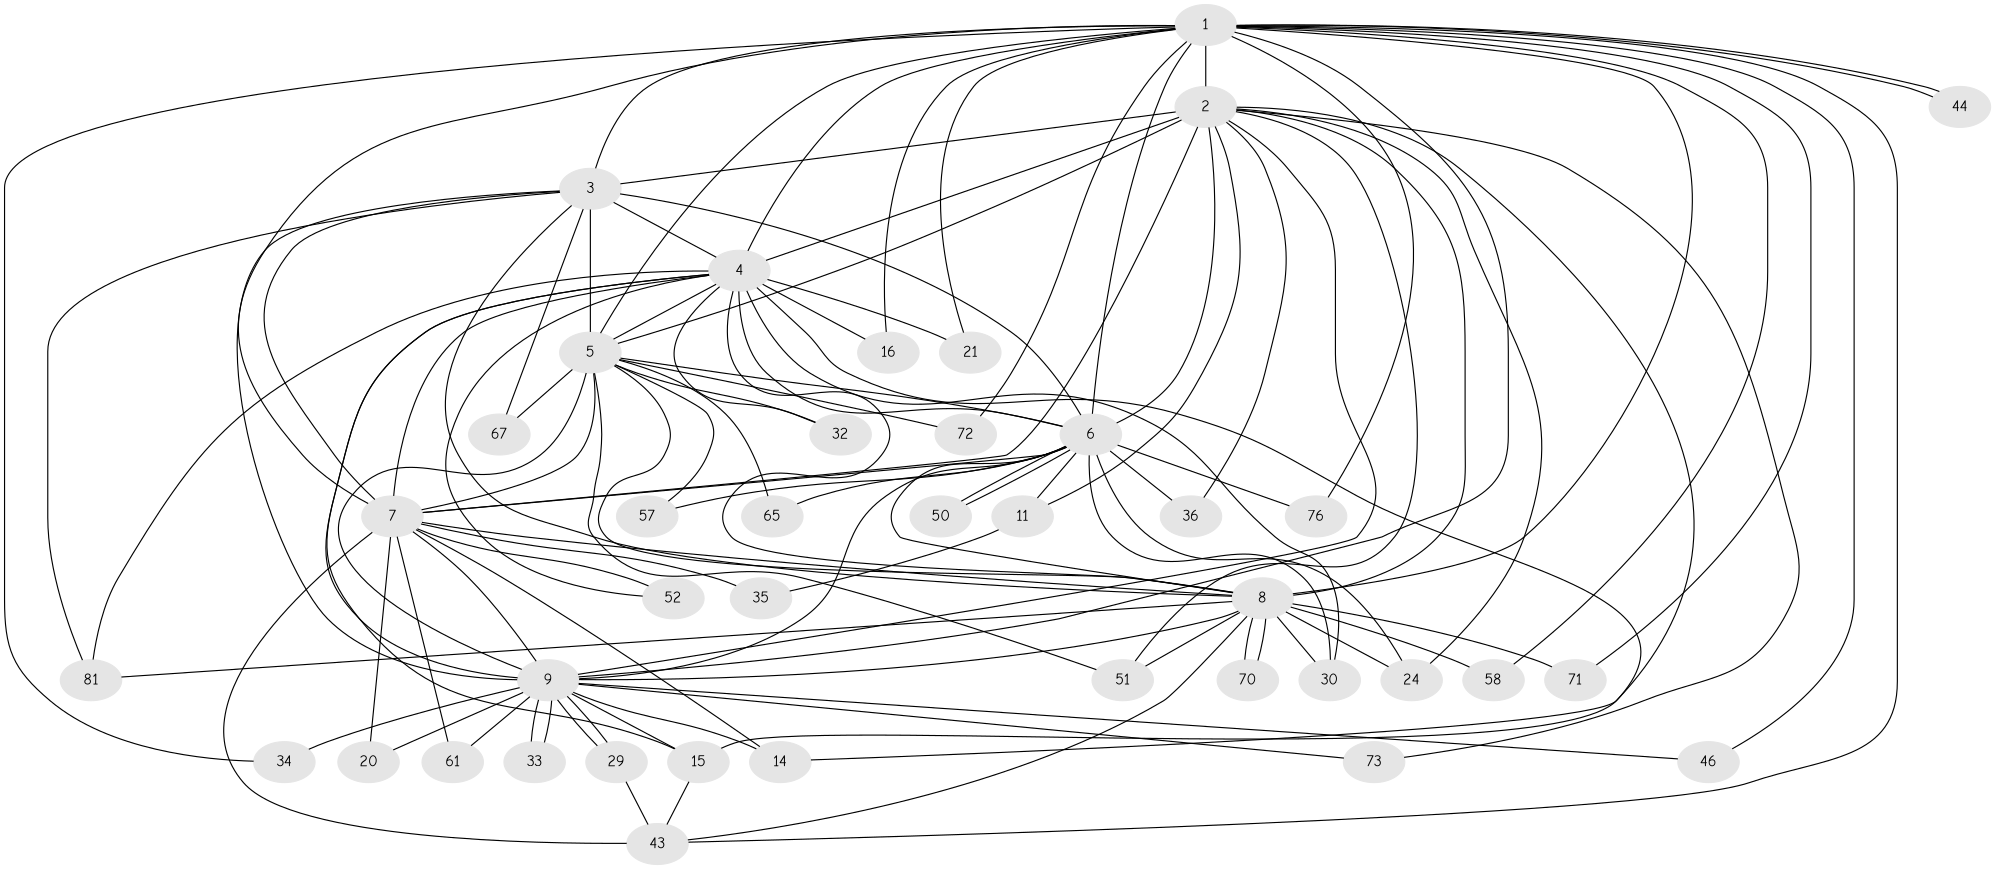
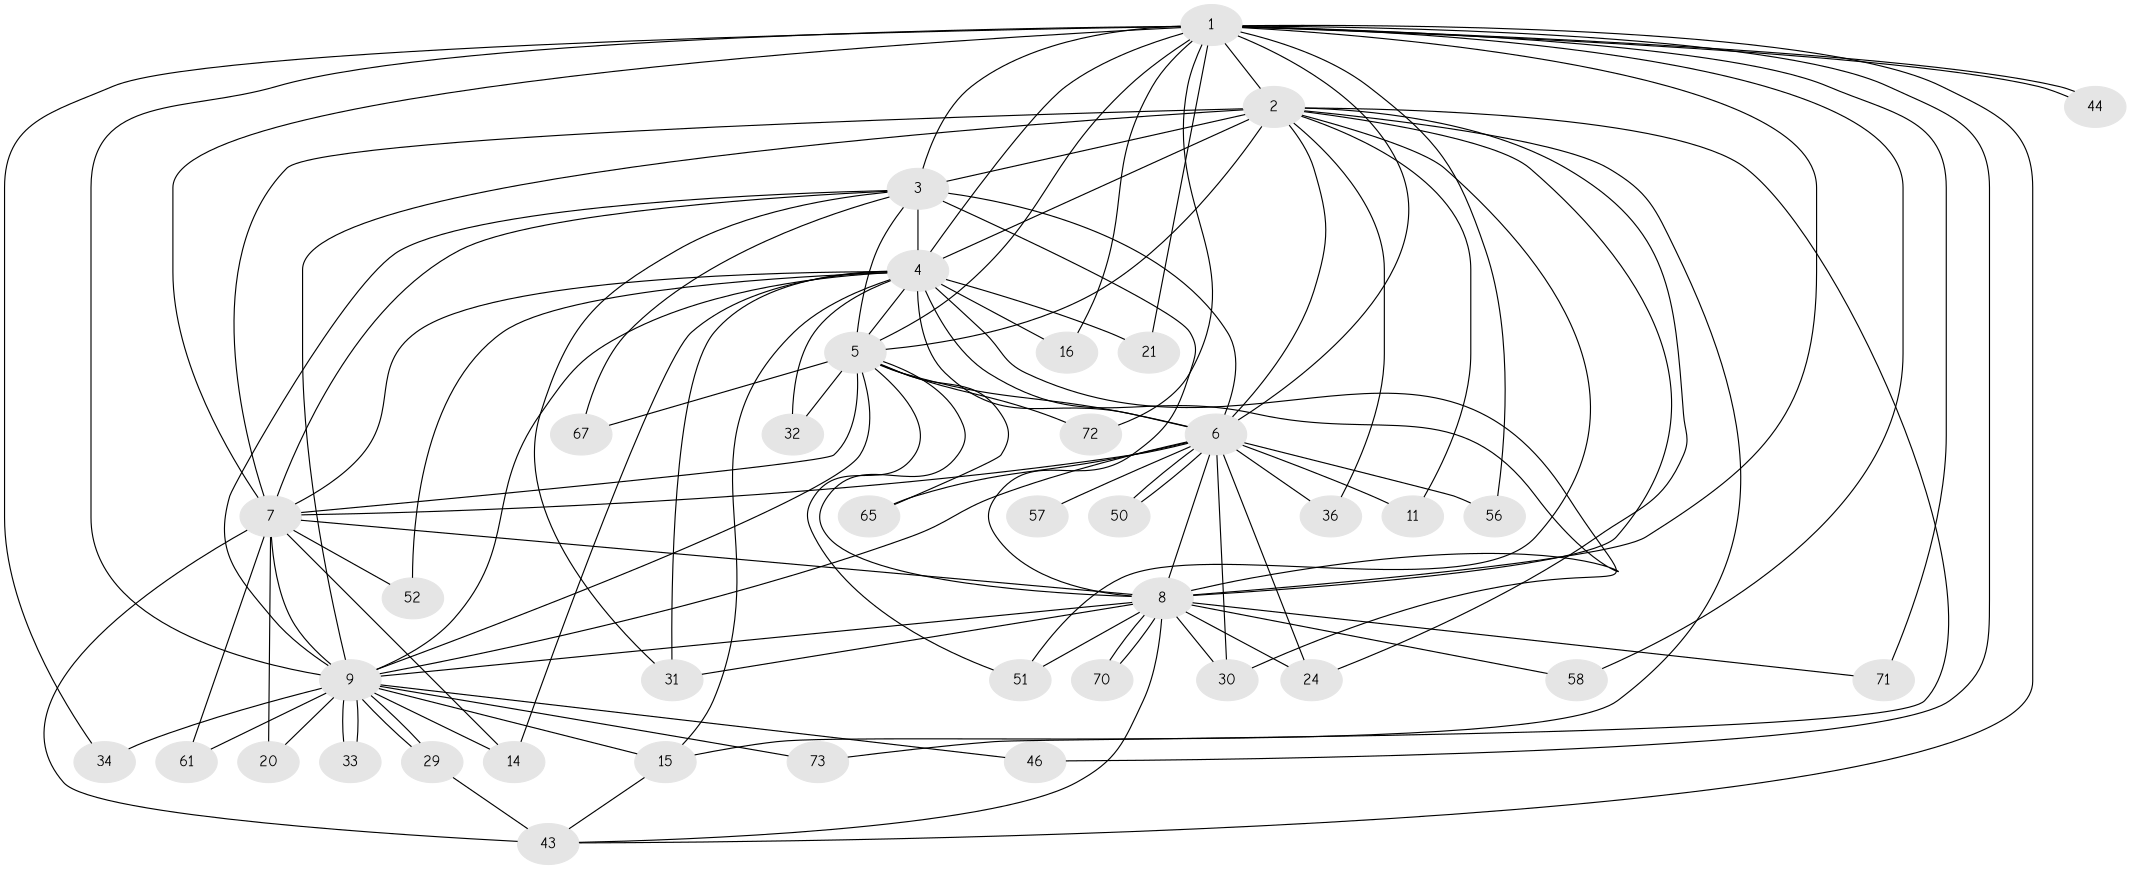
(707, 414) -> none
(1316, 516) -> (1495, 516)
(761, 598) -> none
(91, 680) -> (672, 680)
